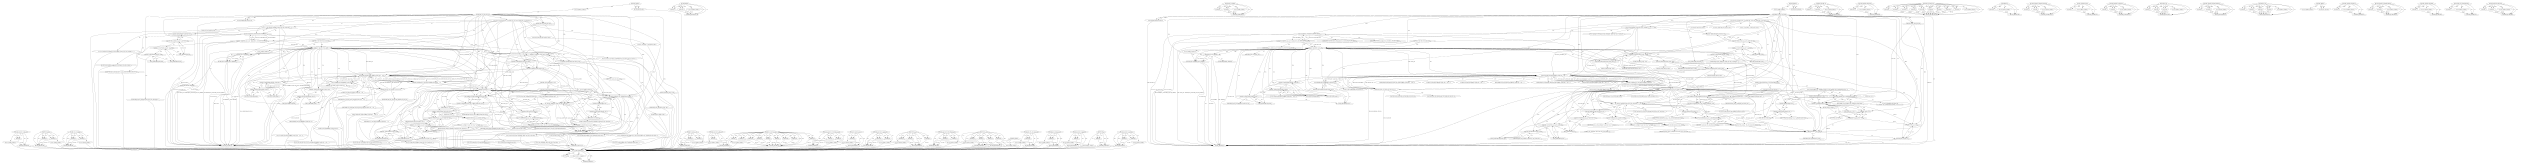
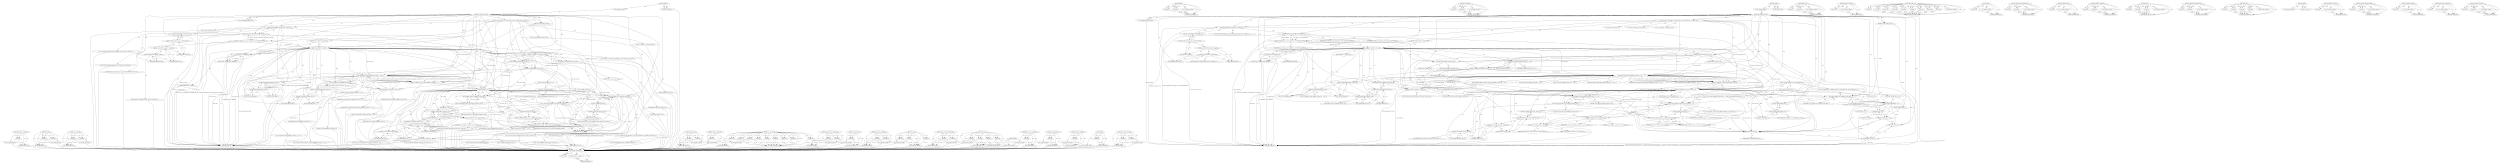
(1645, 96) -> none
